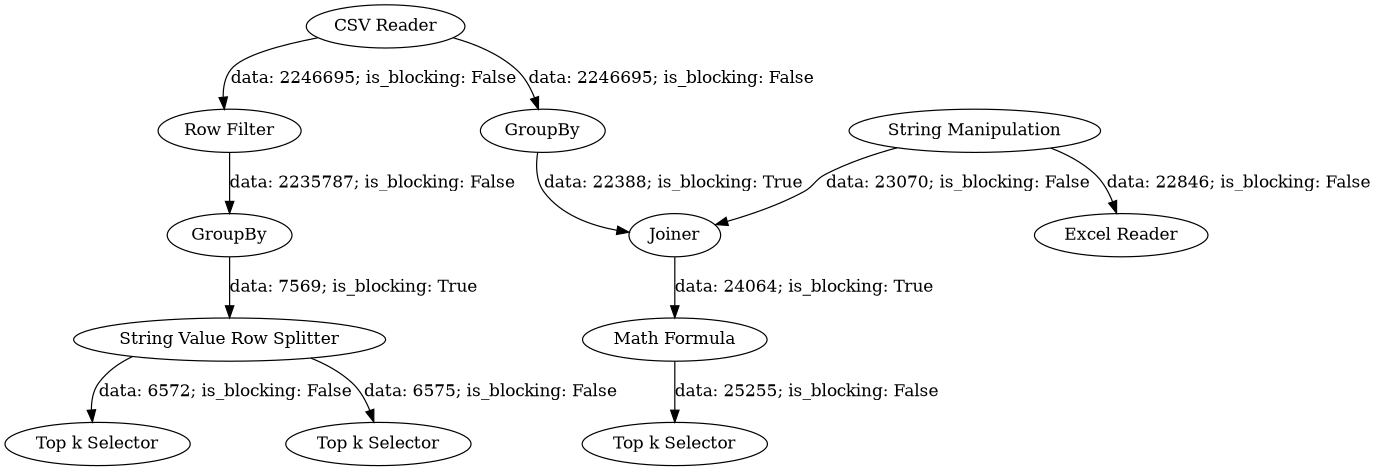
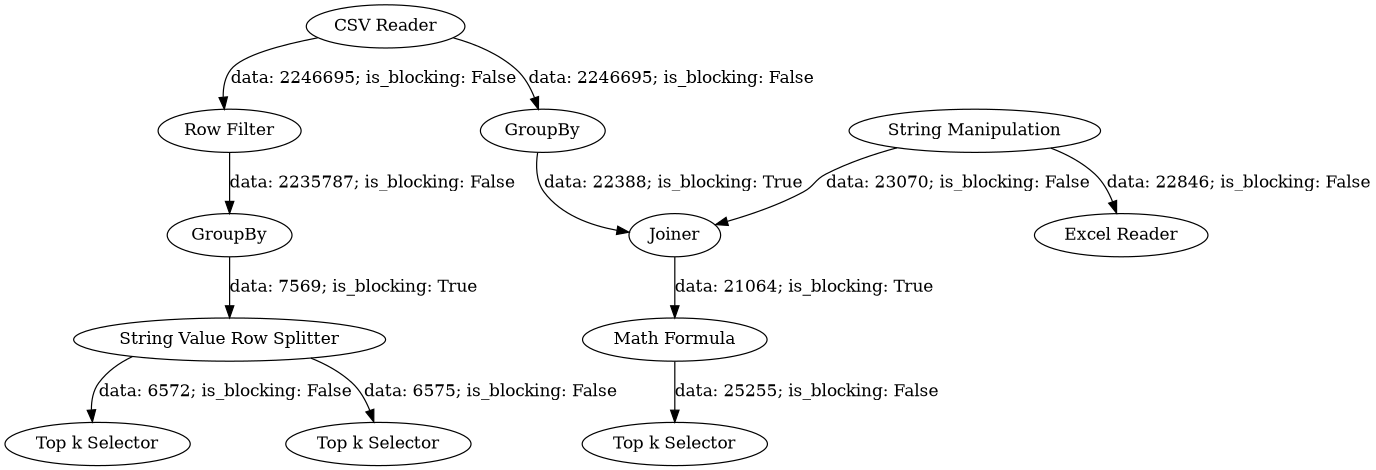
(804, 287) -> (804, 287)
